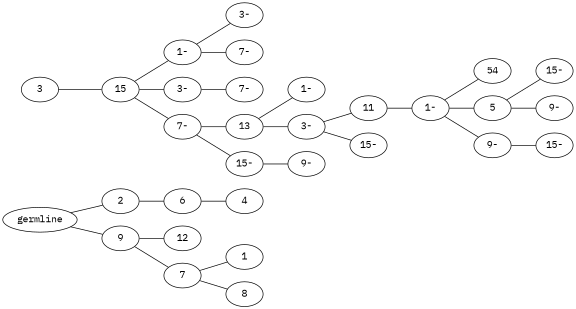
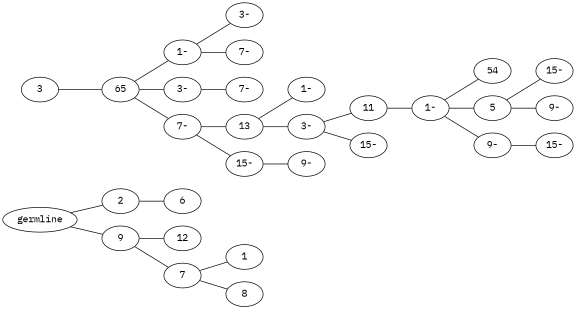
(121, 90) -> (121, 90)
(245, 201) -> none
